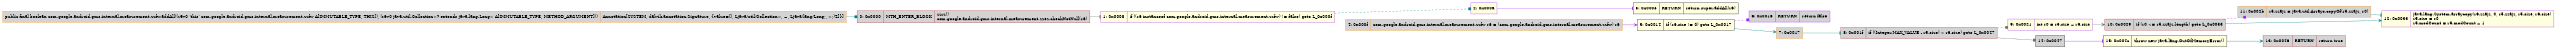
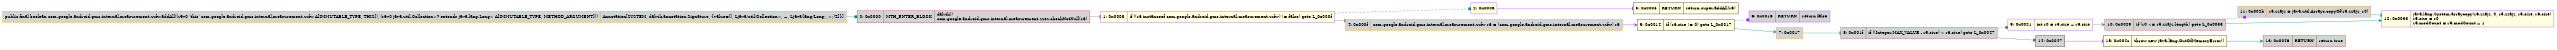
(943, 14) -> (945, 14)
none -> (1339, 20)
